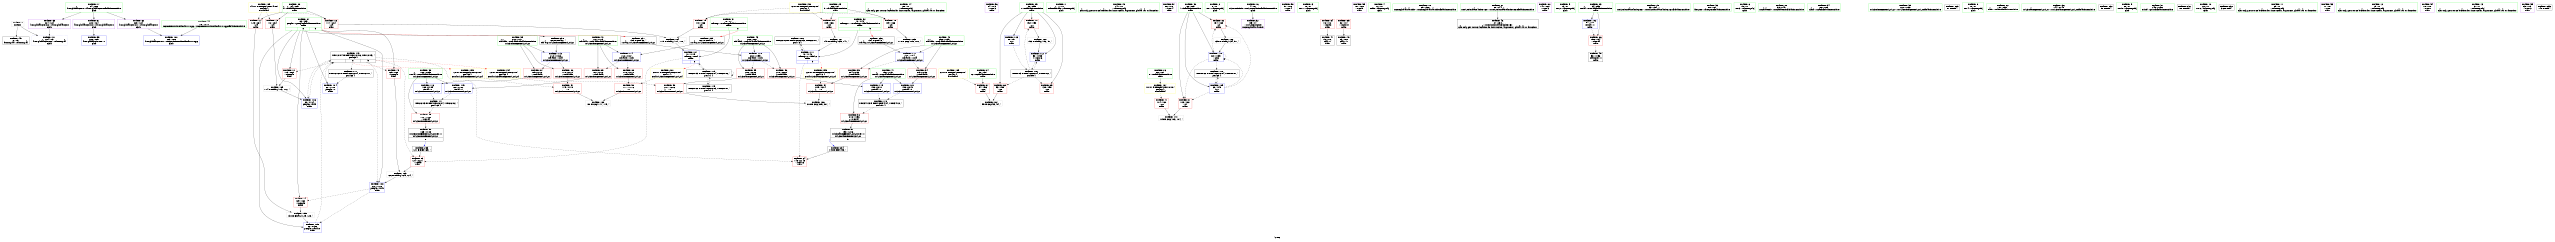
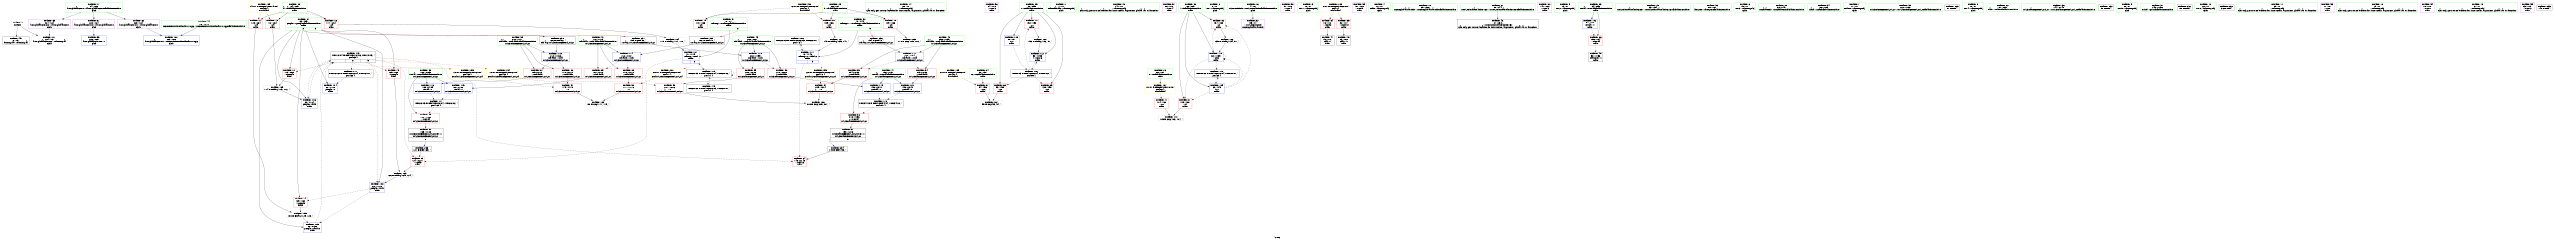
none -> (1336, 8)
none -> (1855, 8)
(686, 33) -> none
